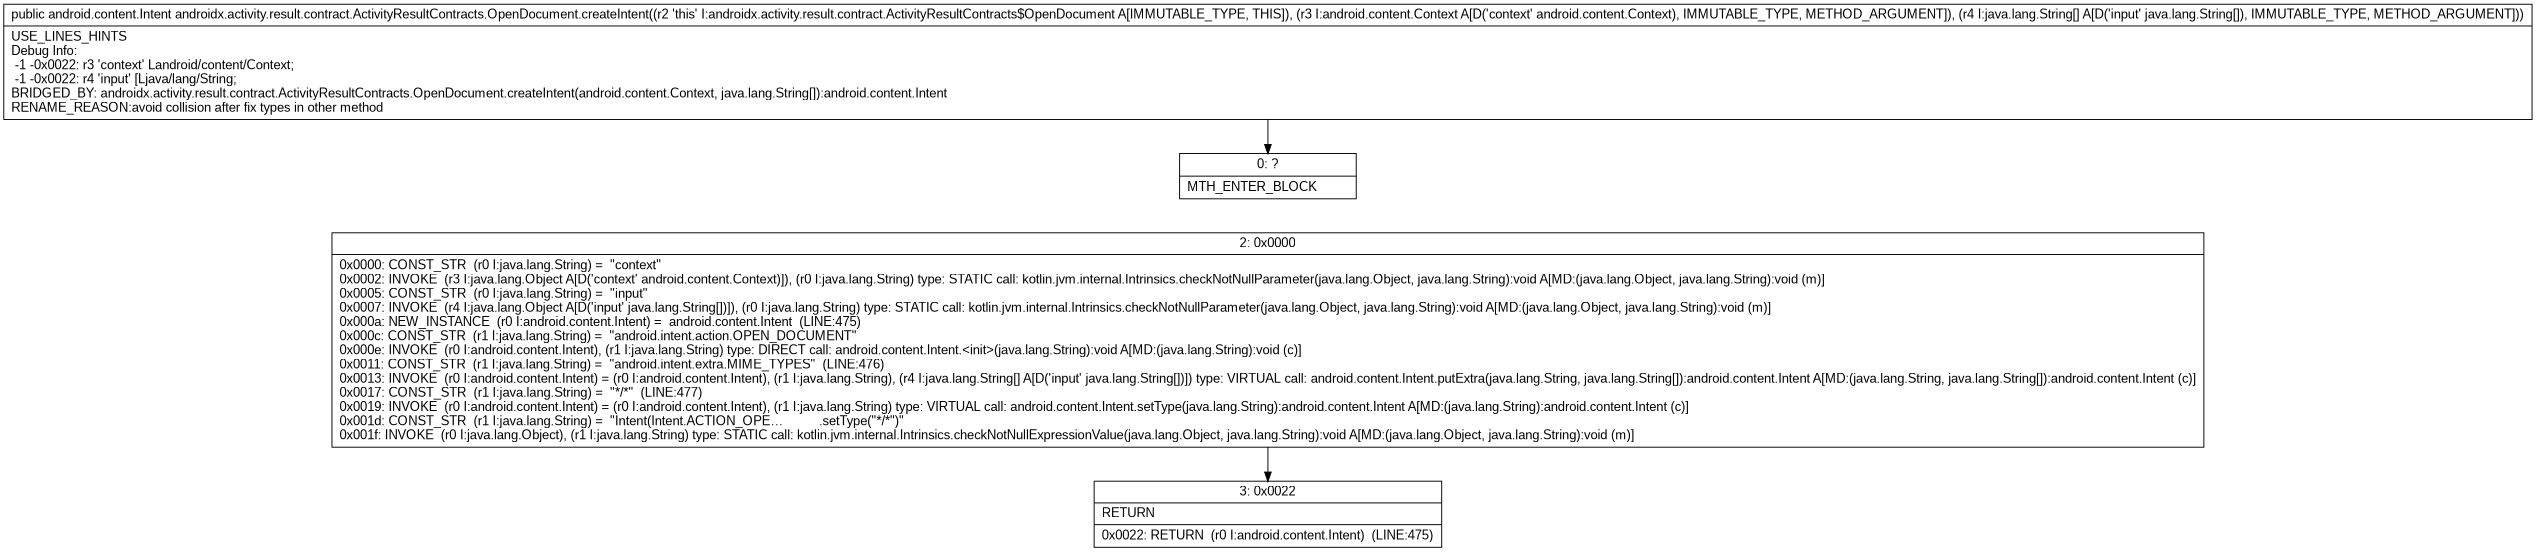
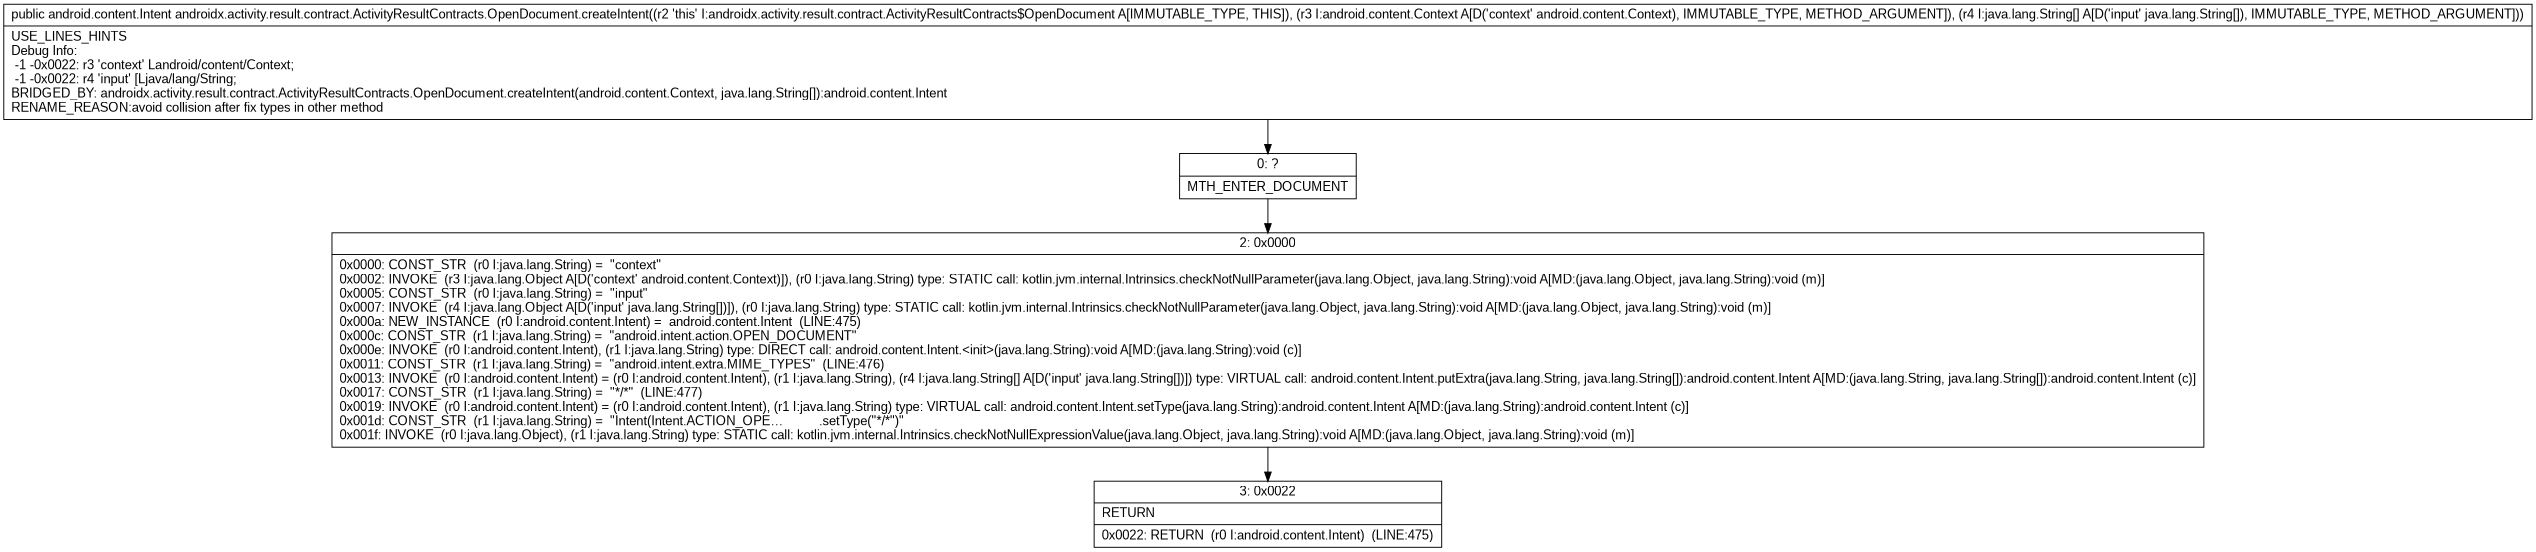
(1252, 187) -> (1268, 187)
none -> (1268, 211)
